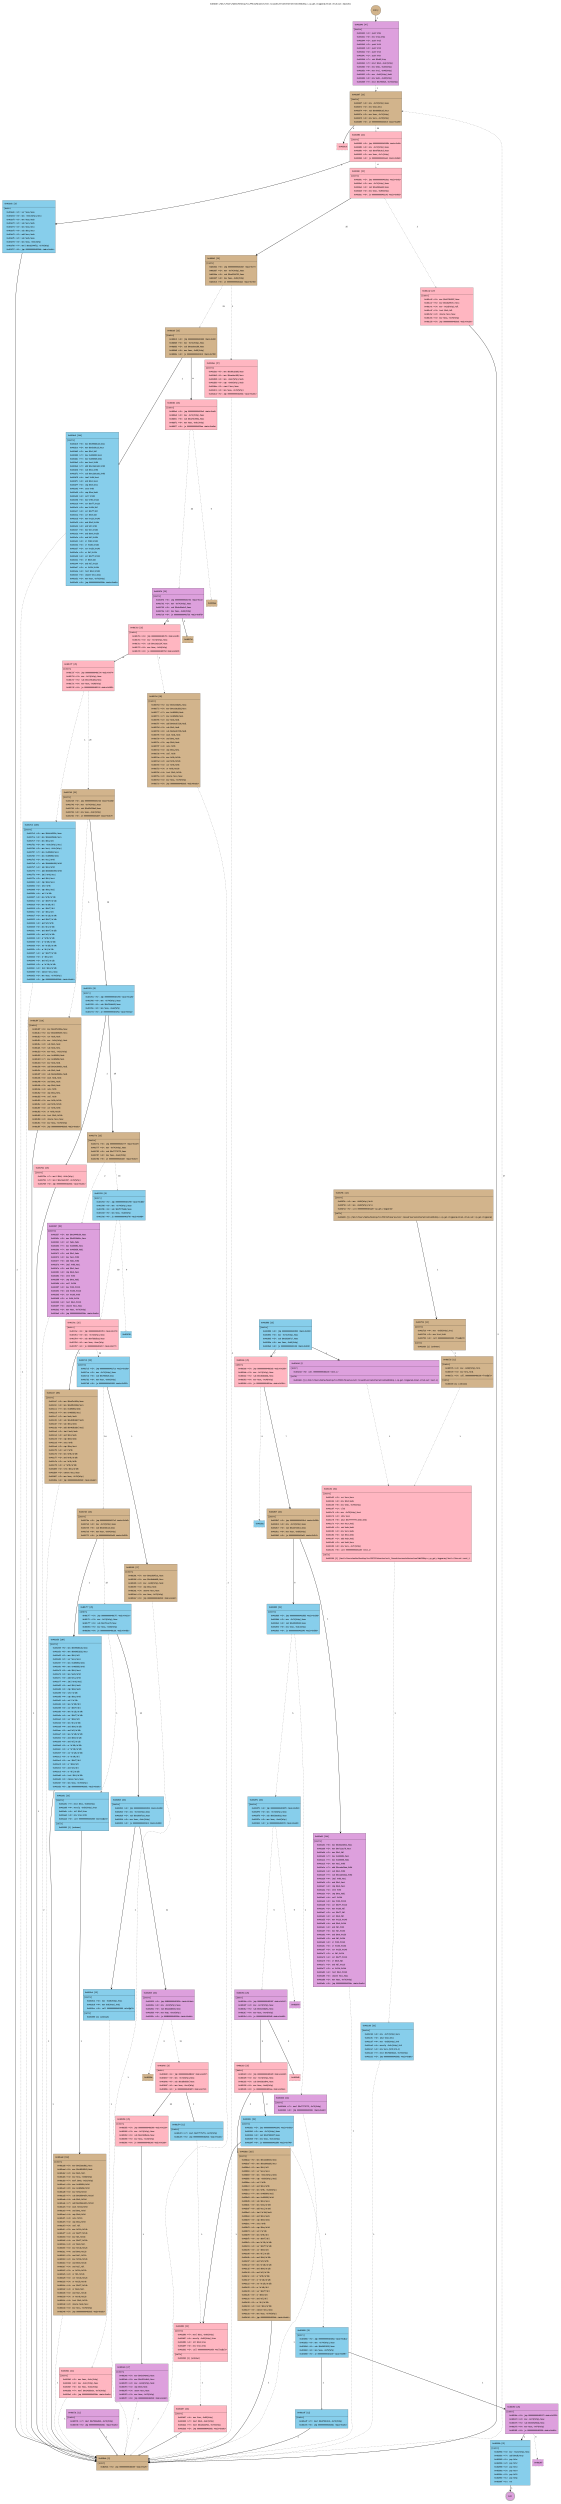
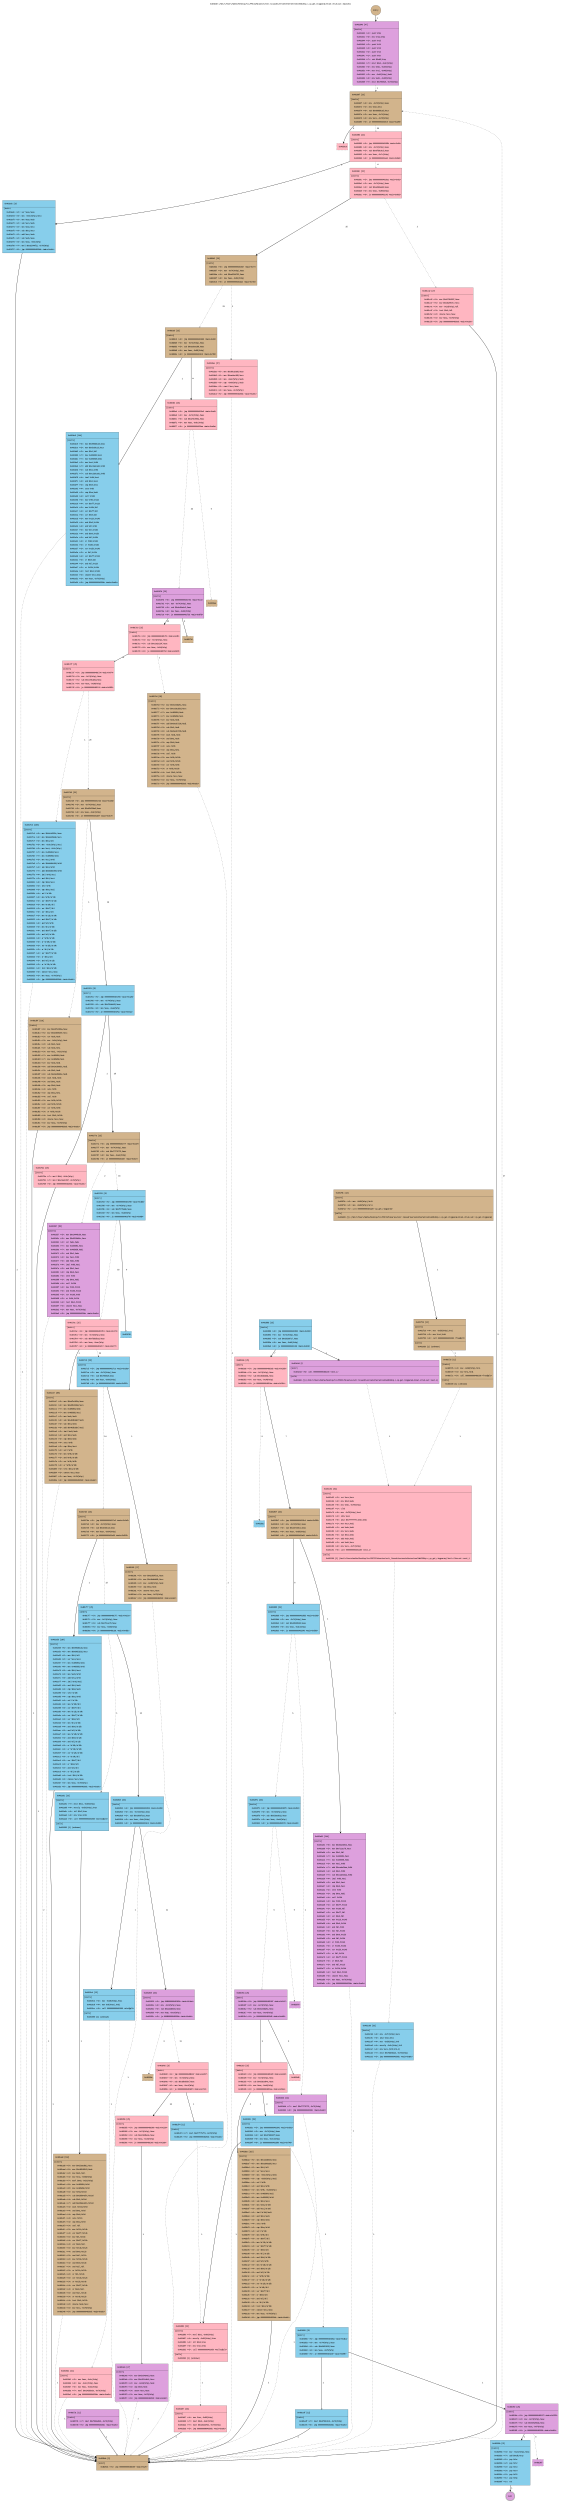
(123, 1275) -> (123, 1275)
